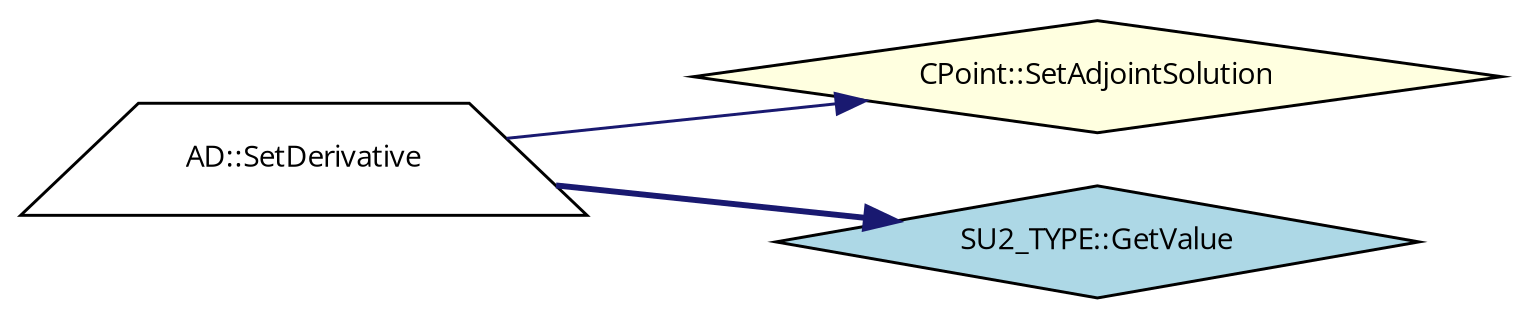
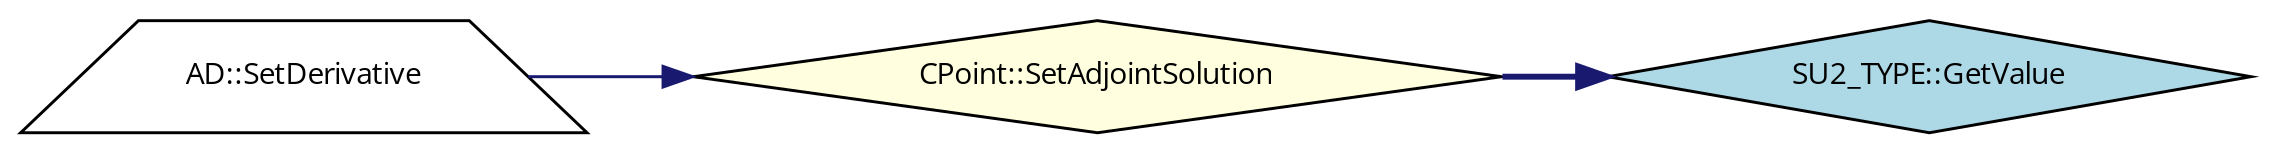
(711, 202) -> (1540, 77)
